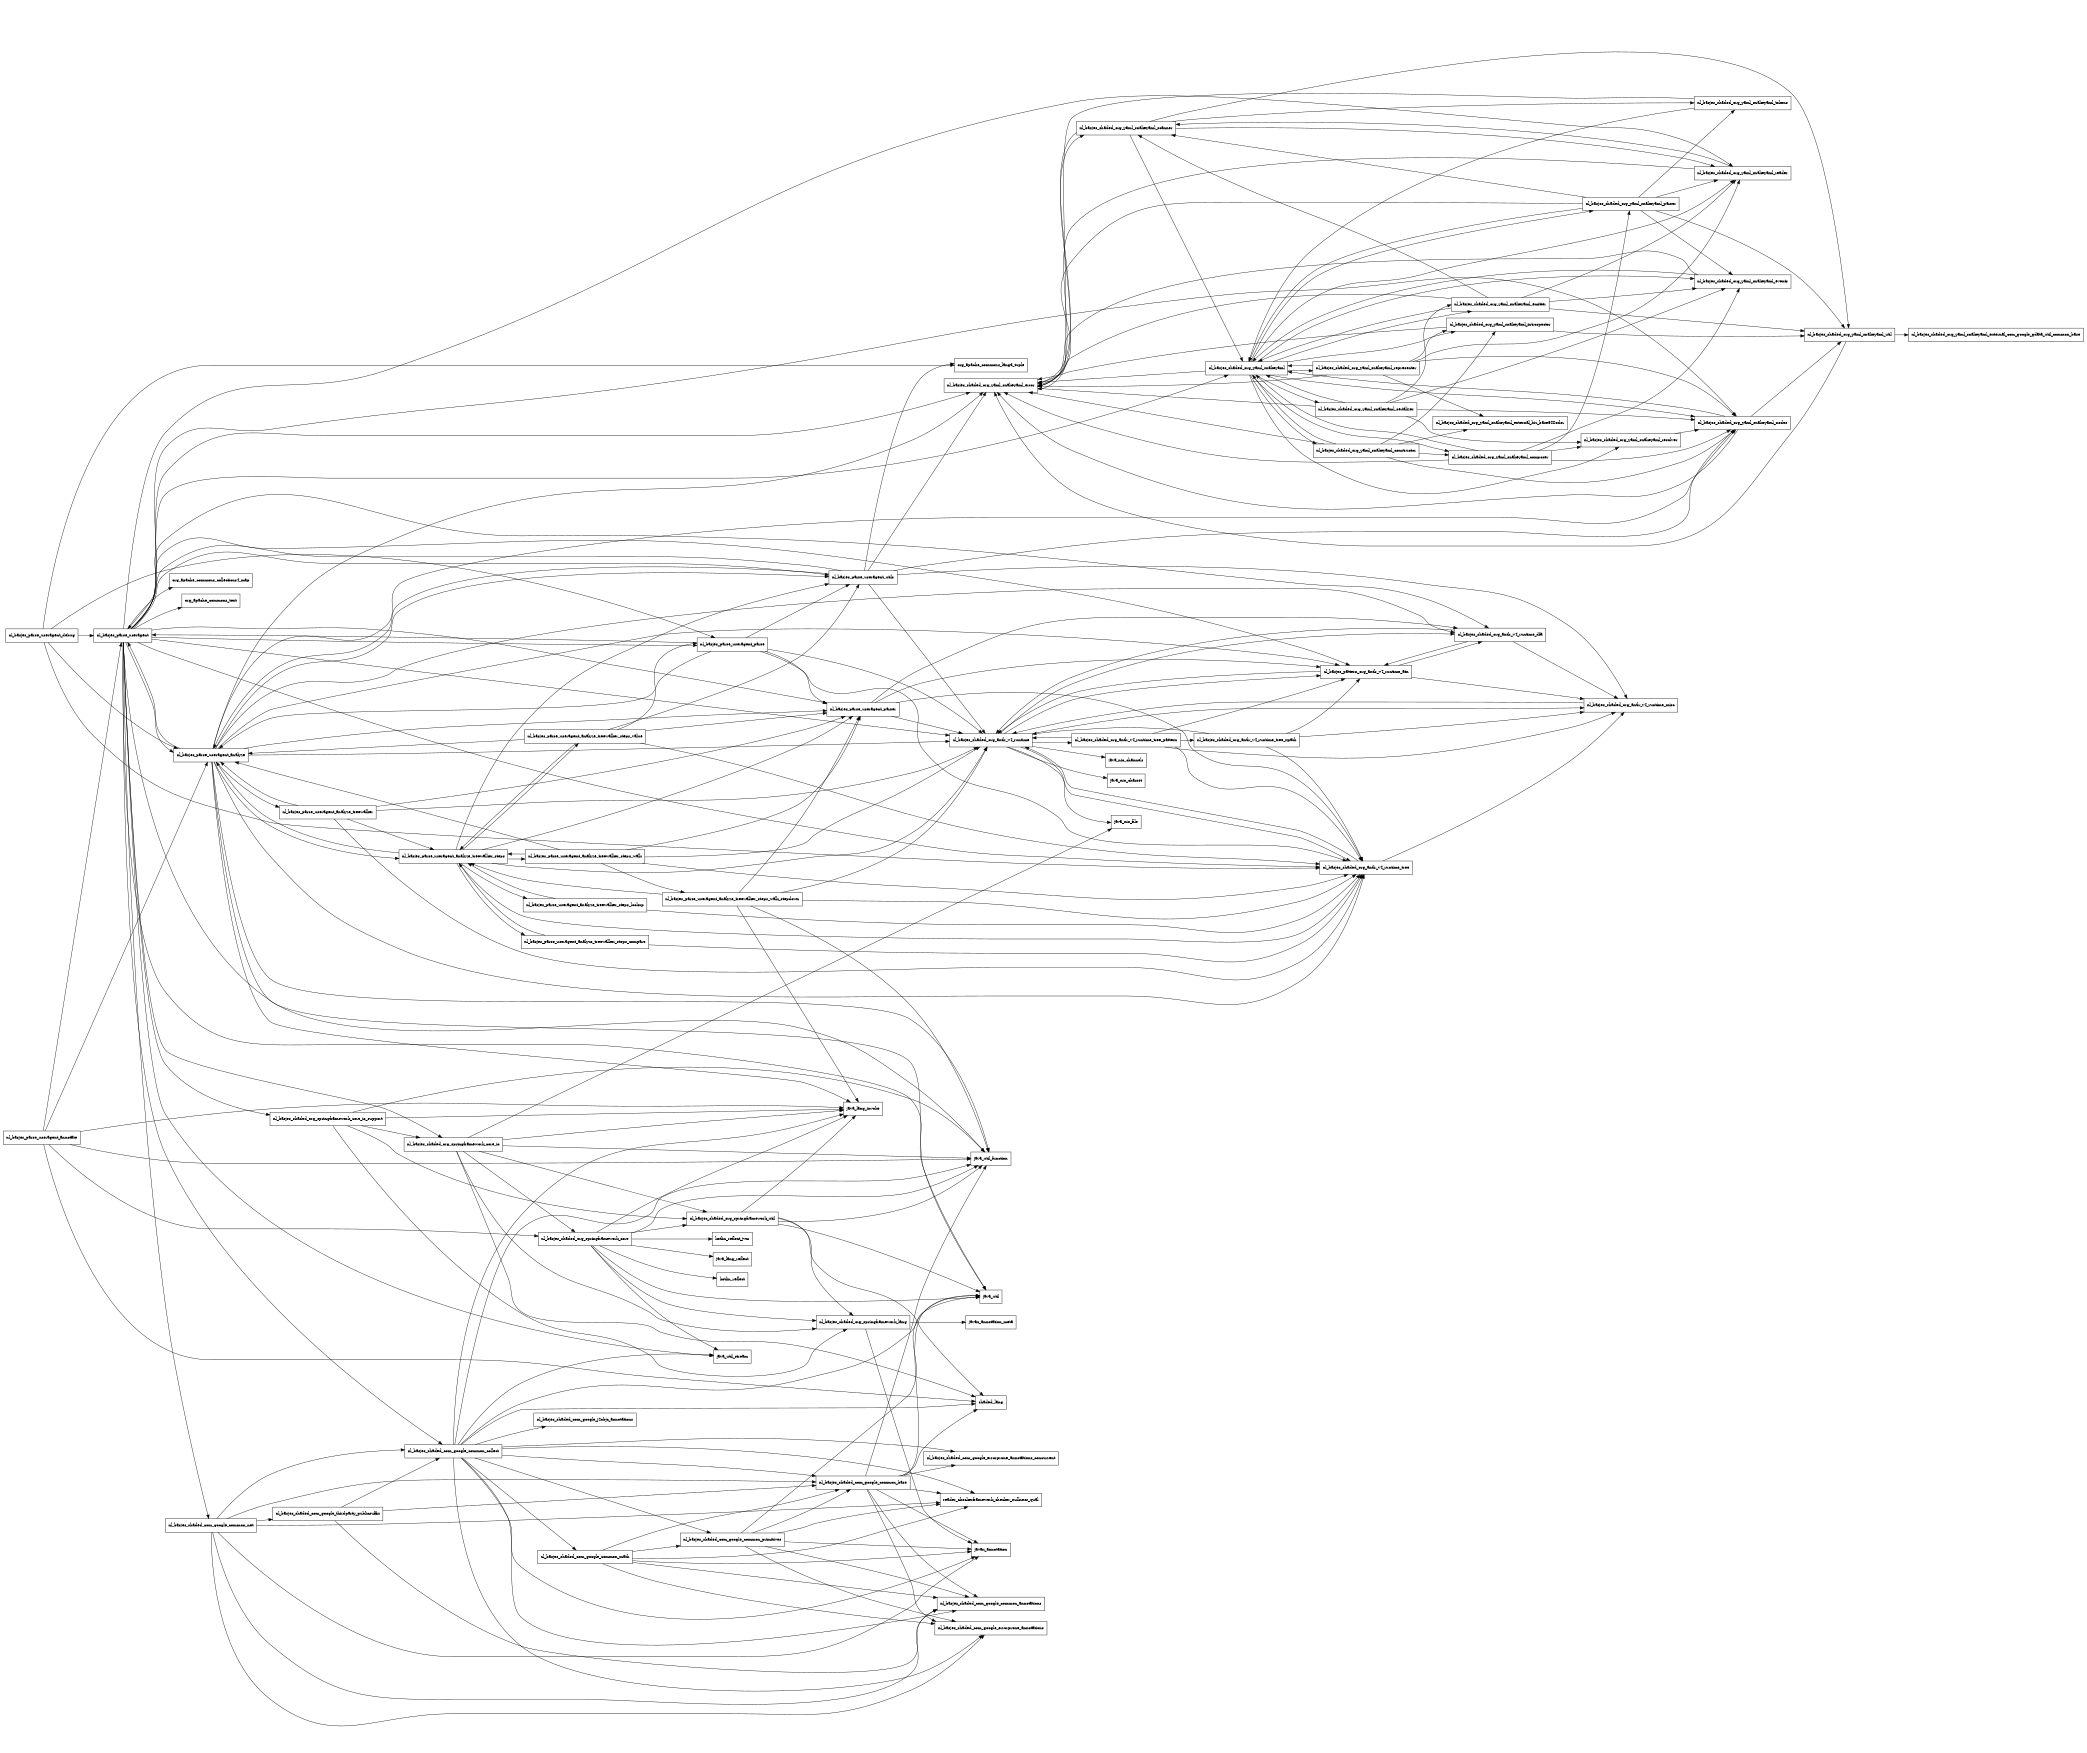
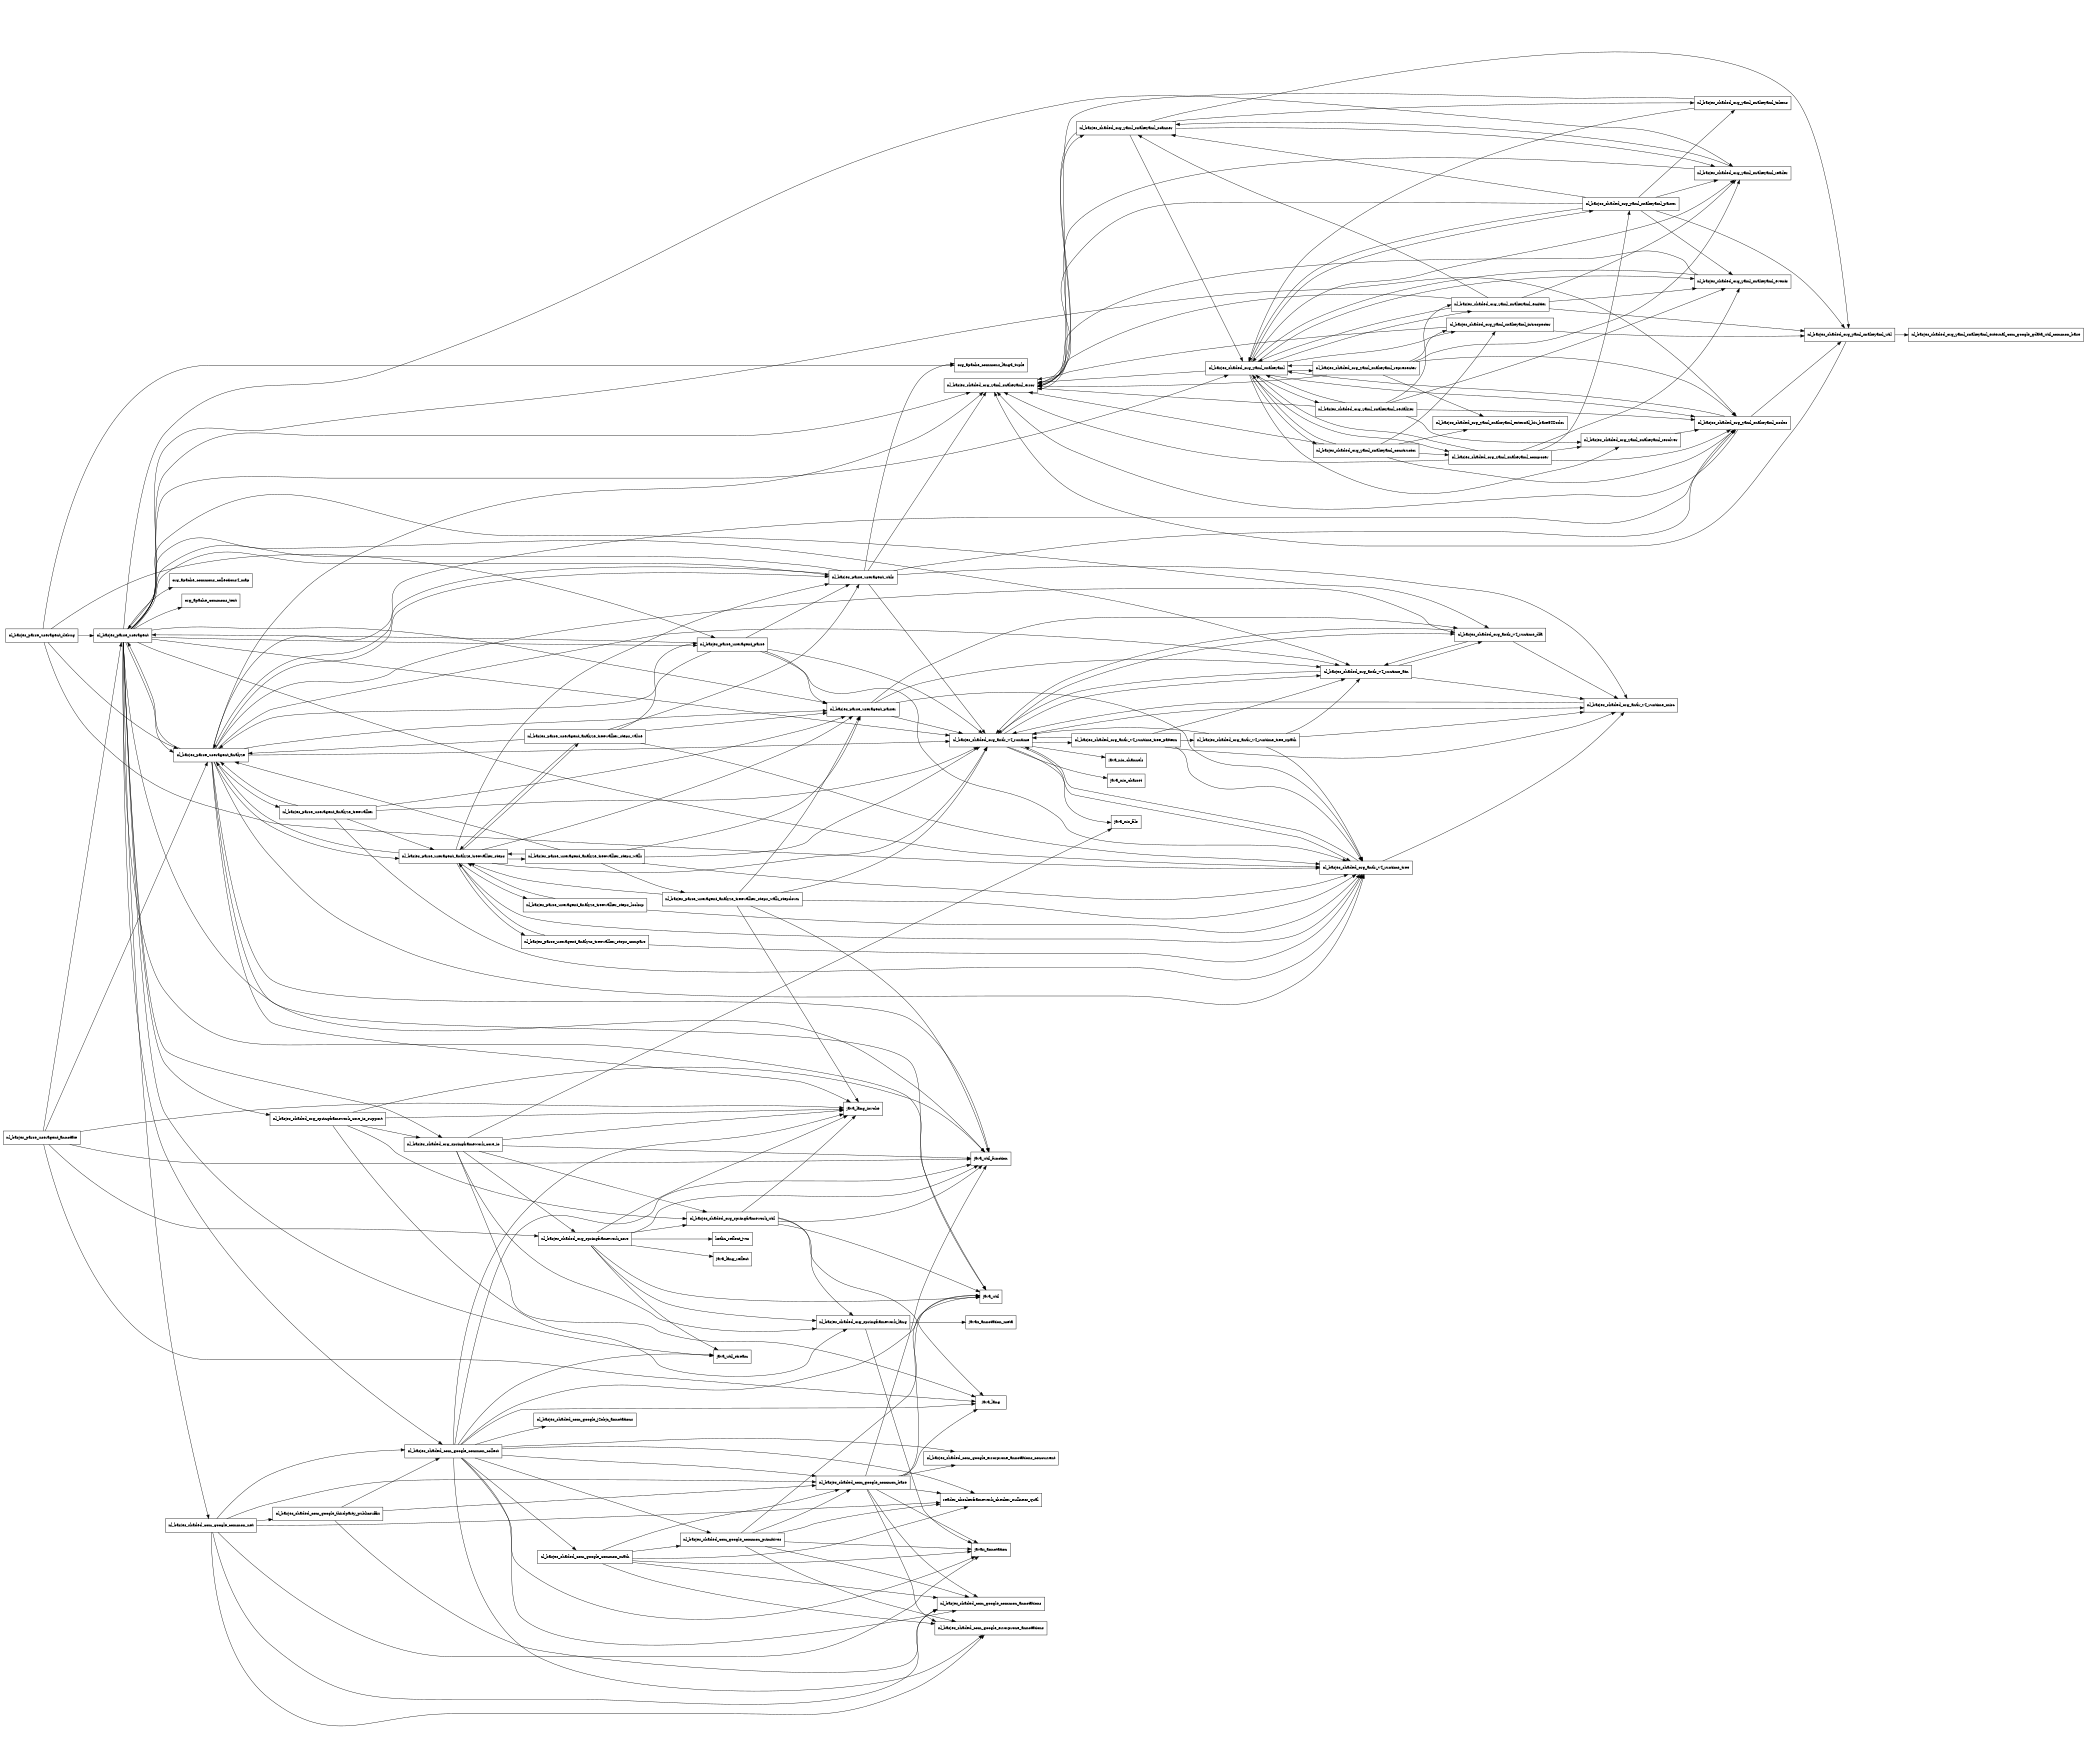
(1366, 672) -> (1366, 672)
(732, 1280) -> none
(991, 1402) -> (991, 1402)
